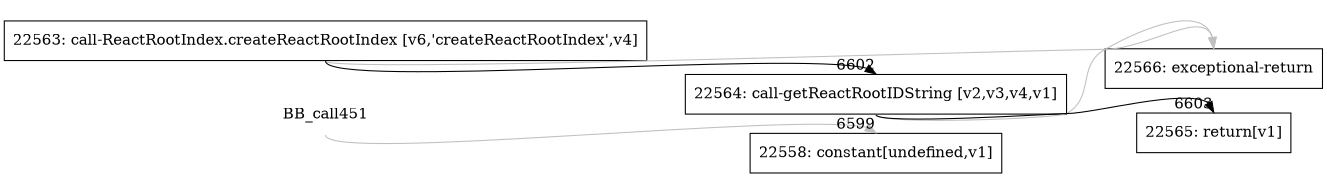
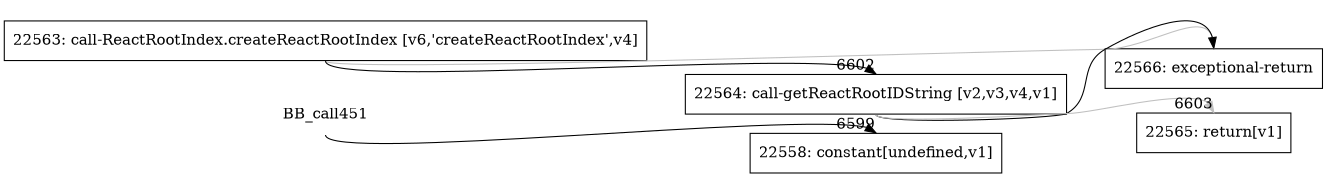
(1076, 105) -> (1076, 105)
(1085, 112) -> (1085, 112)
(595, 134) -> (595, 134)
